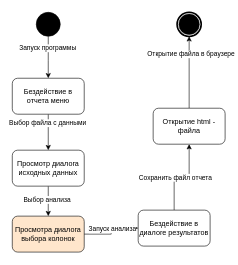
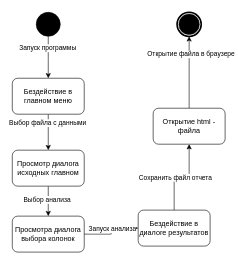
(48, 96) -> (48, 96)
(48, 168) -> (48, 168)
(48, 234) -> (48, 234)
